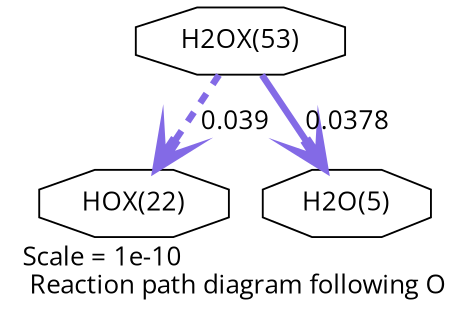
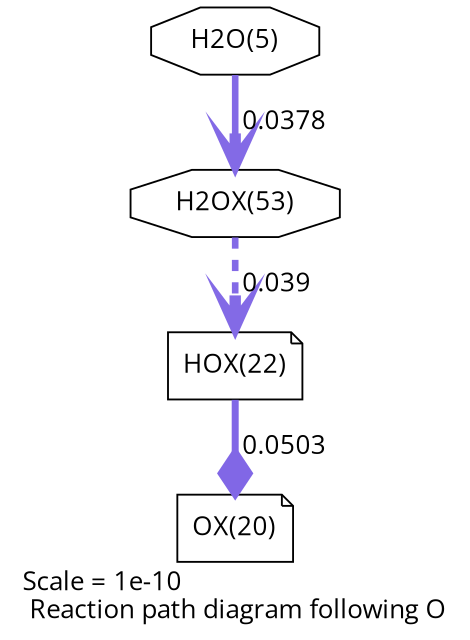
(284, 108) -> (235, 106)
(134, 203) -> (235, 366)
none -> (235, 528)
